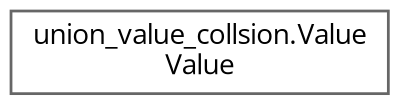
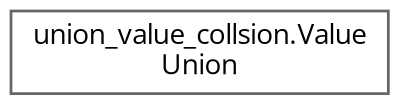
(200, 52) -> (200, 52)
